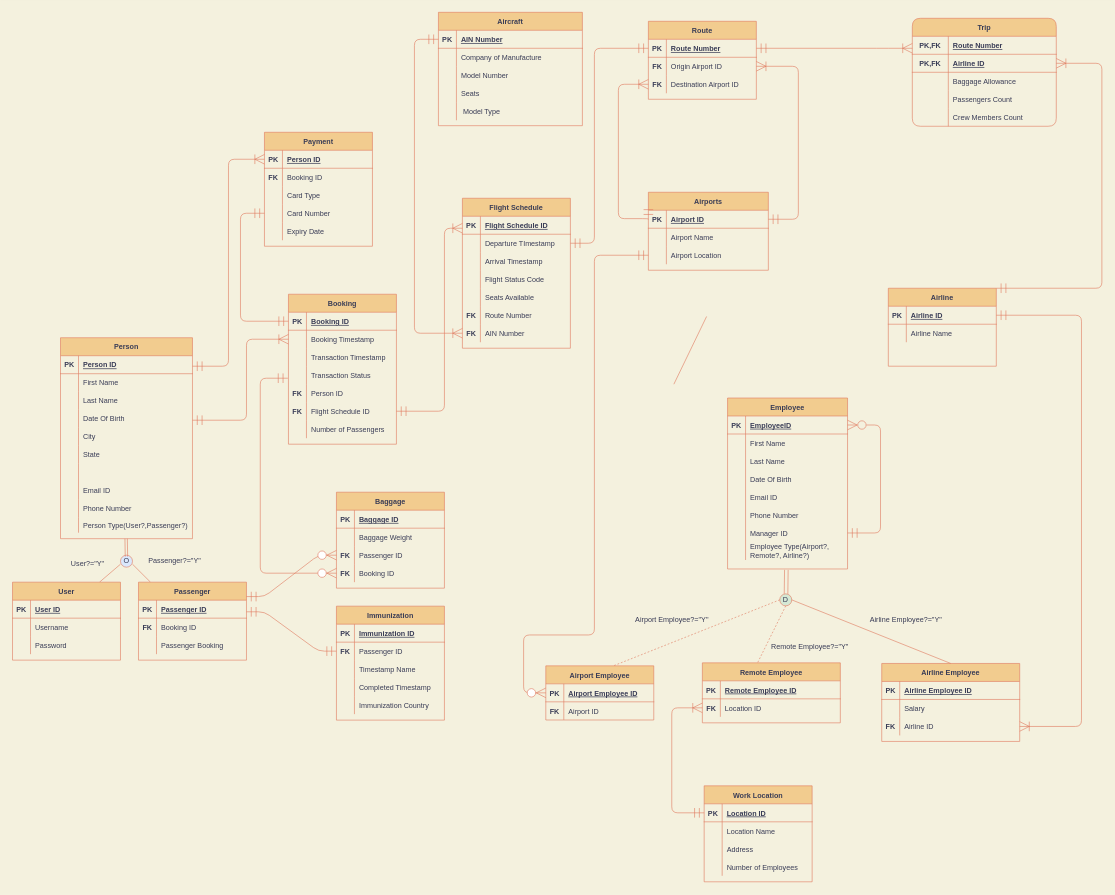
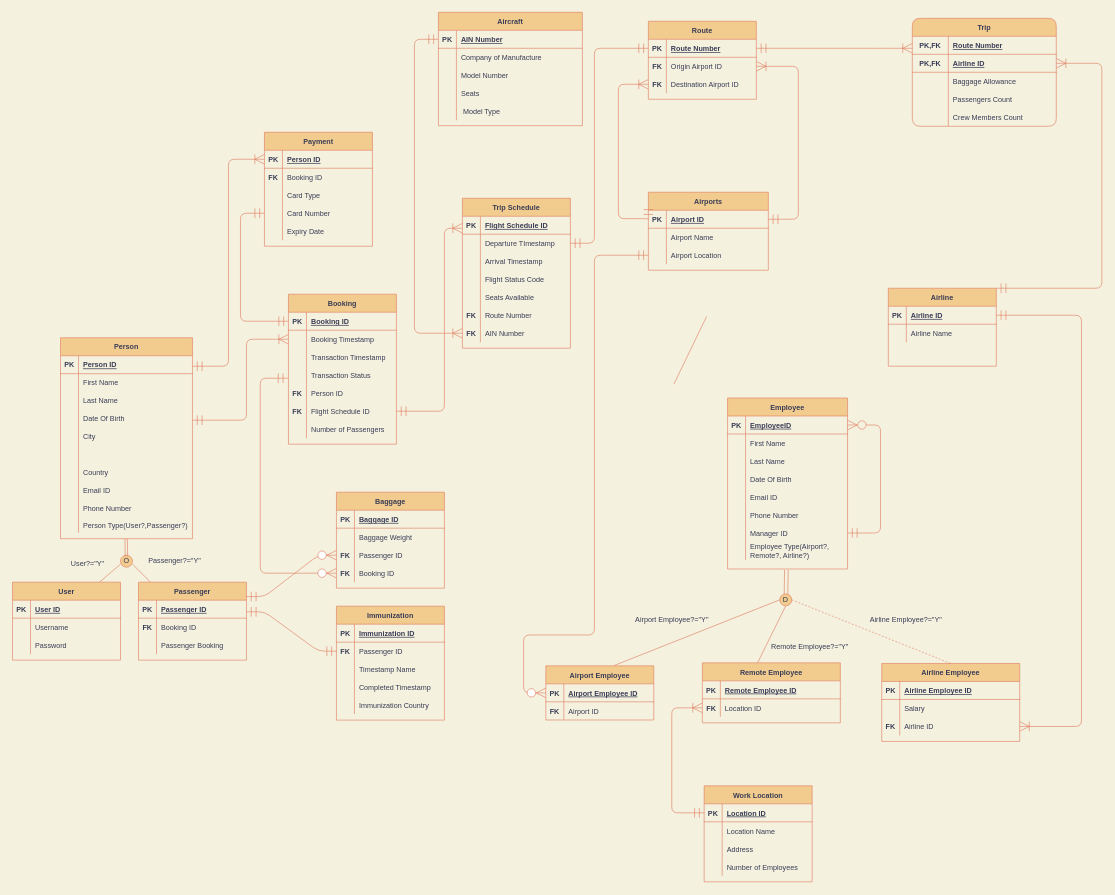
(516, 208) -> (516, 208)
(135, 455) -> none
none -> (135, 473)
(126, 561) -> (126, 561)
(786, 600) -> (786, 600)
(871, 632) -> (871, 632)
(697, 633) -> (697, 633)
(772, 634) -> (772, 634)
